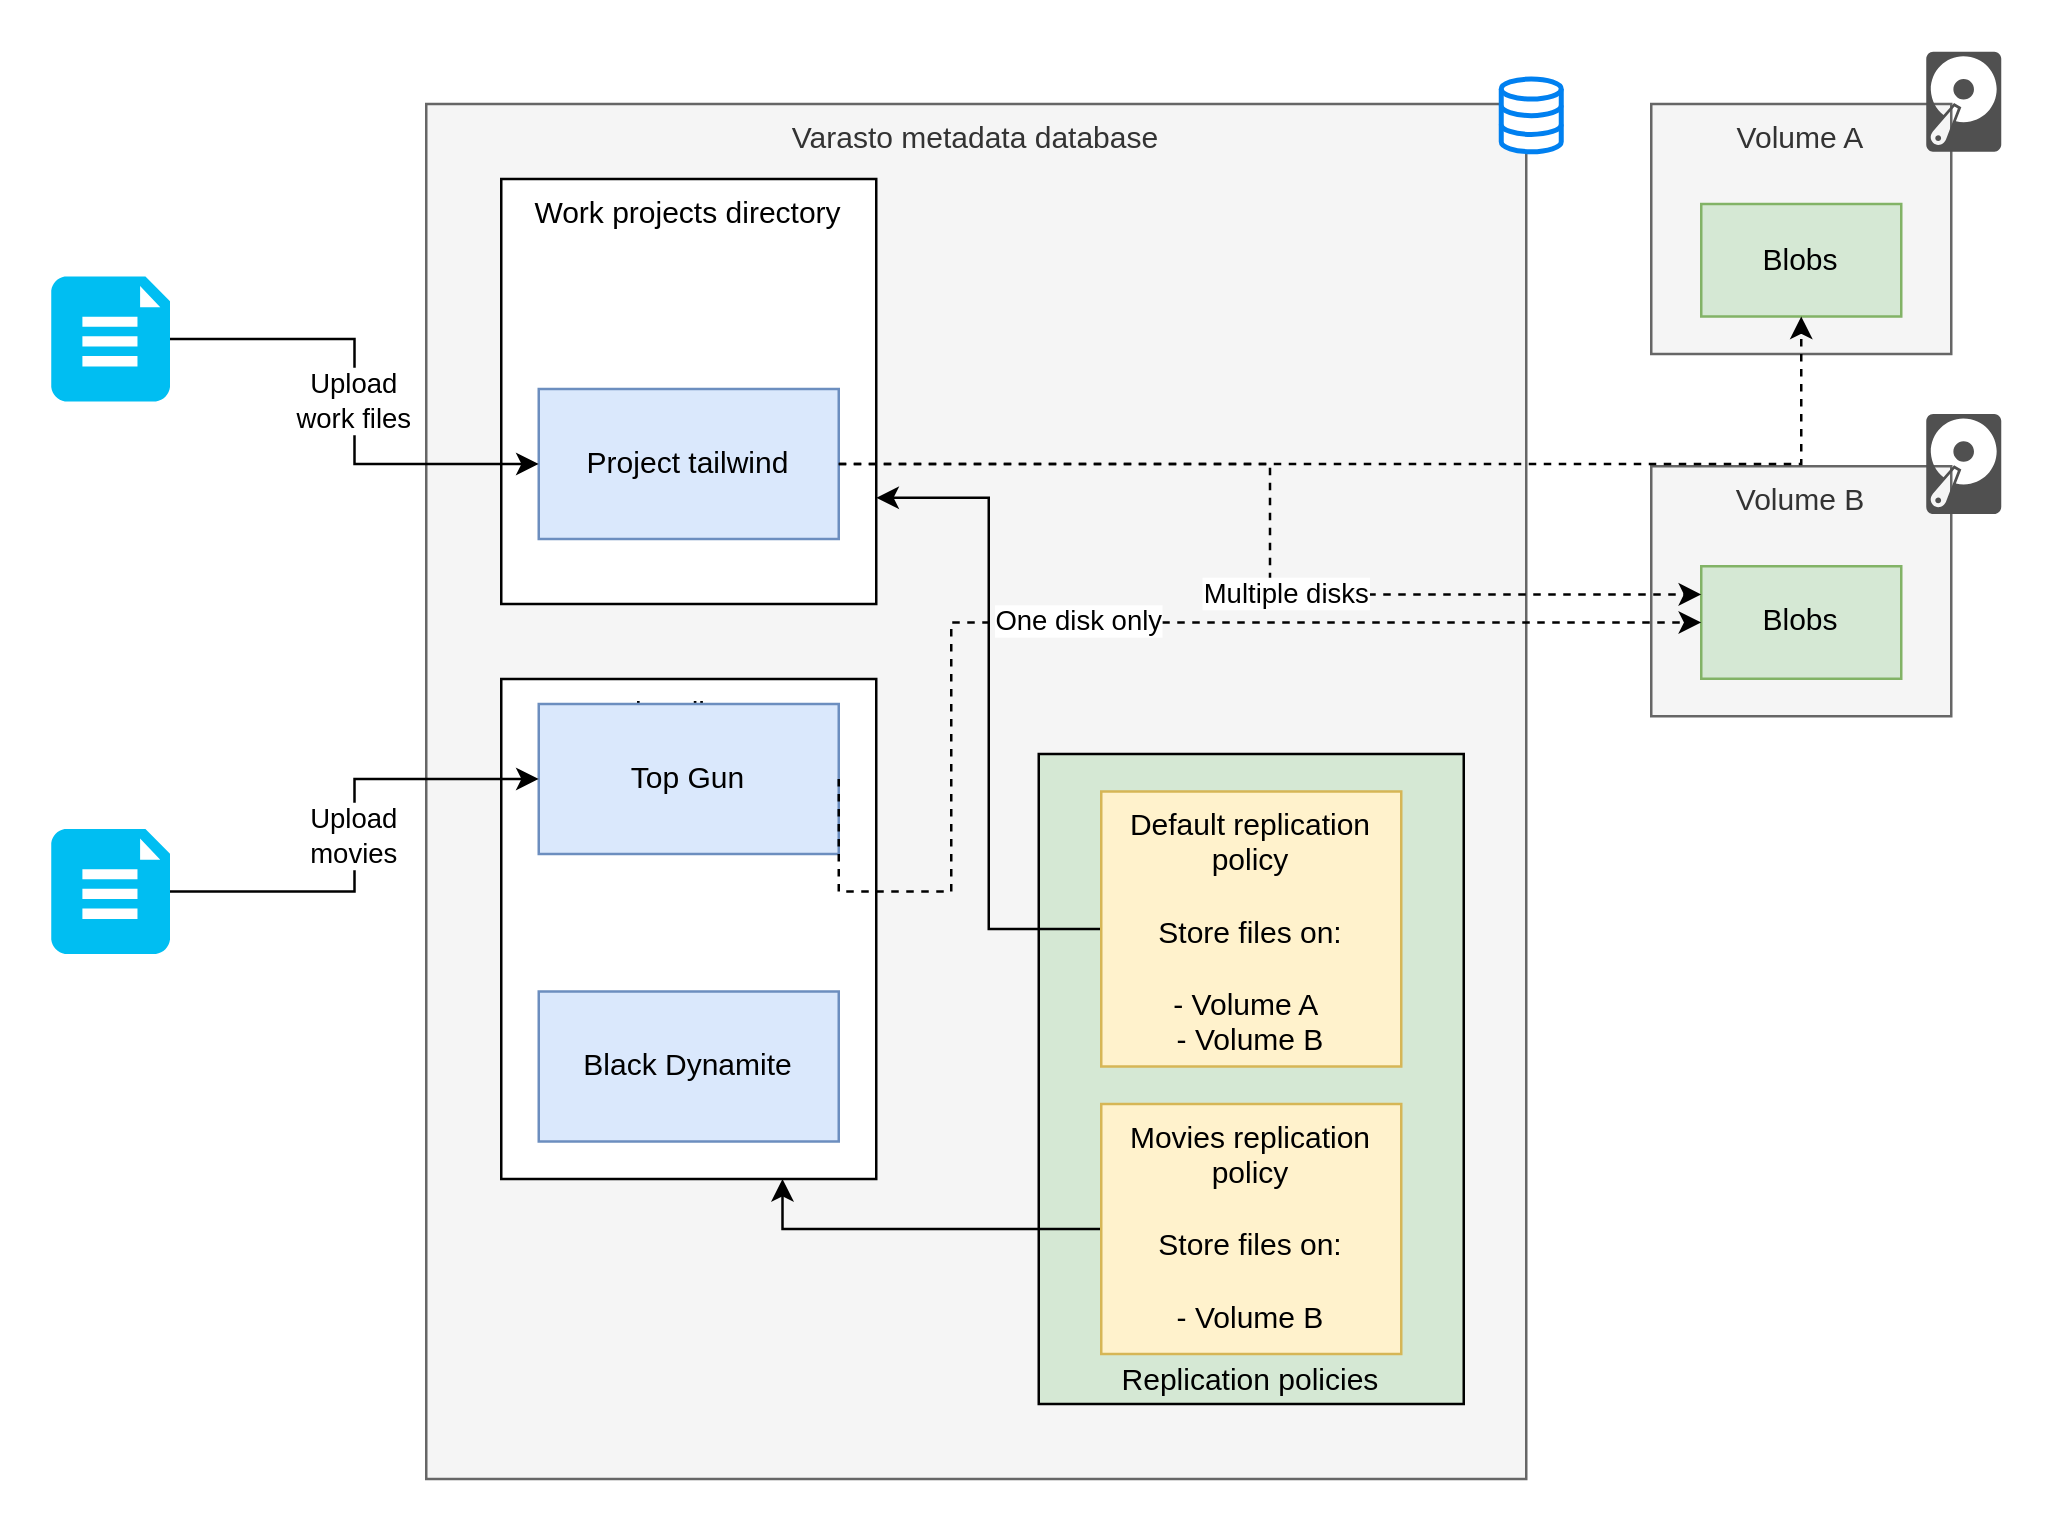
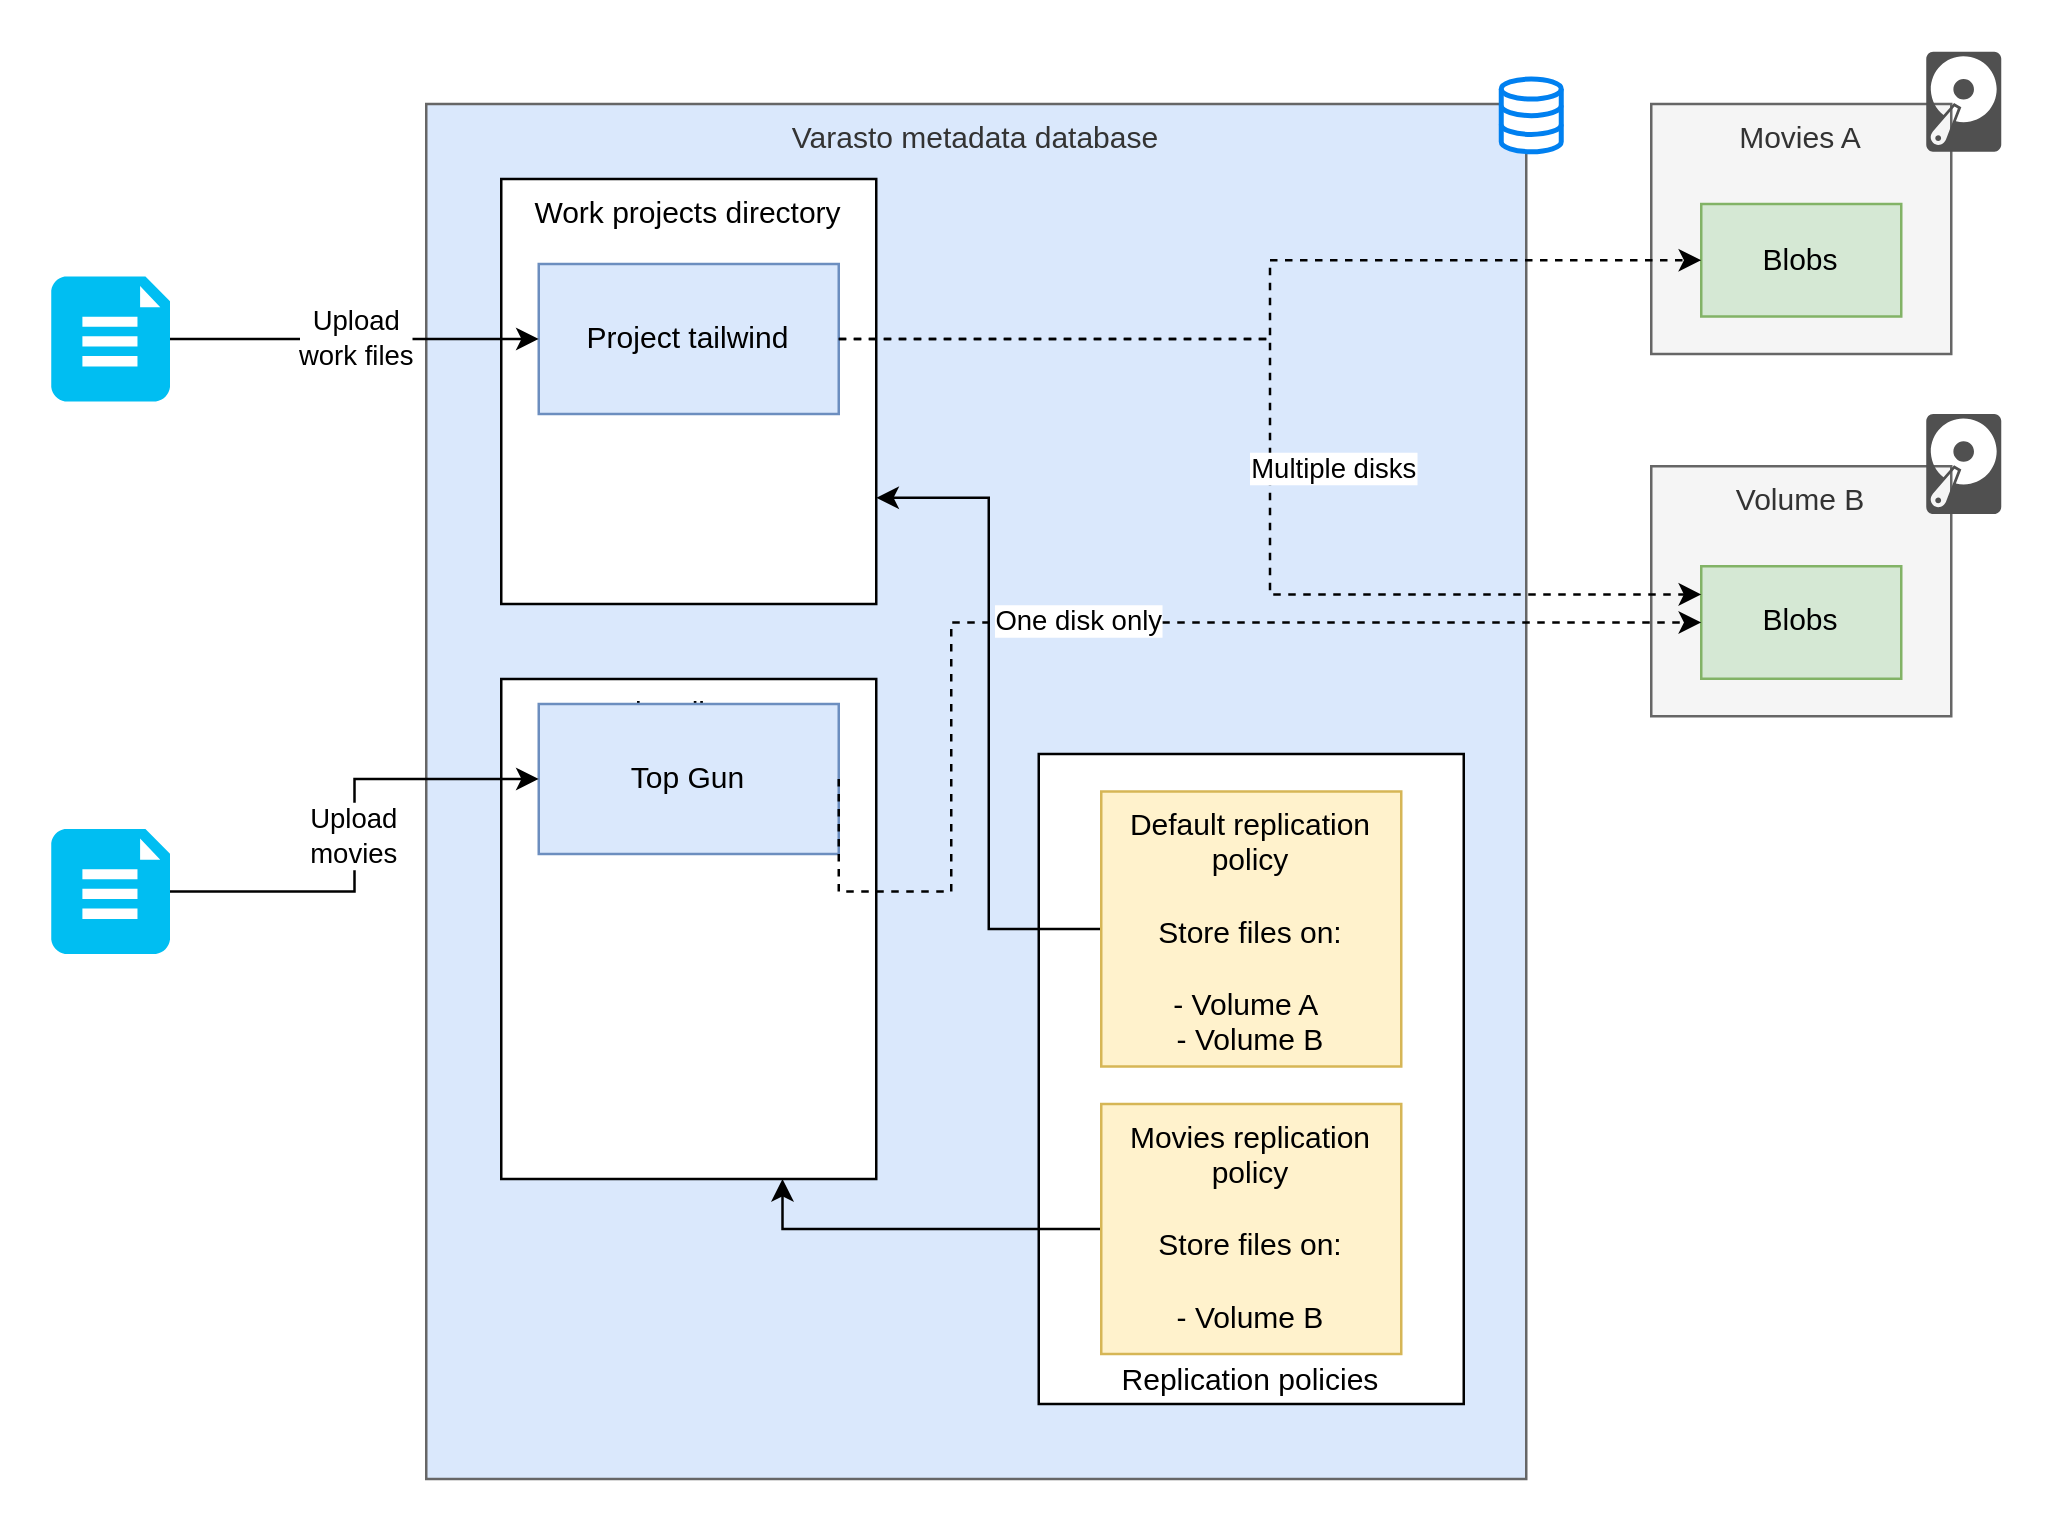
(1801, 139) -> (1801, 139)
(689, 464) -> (689, 339)
(976, 791) -> (976, 791)
(689, 1066) -> none
(1251, 1079) -> (1251, 1079)
